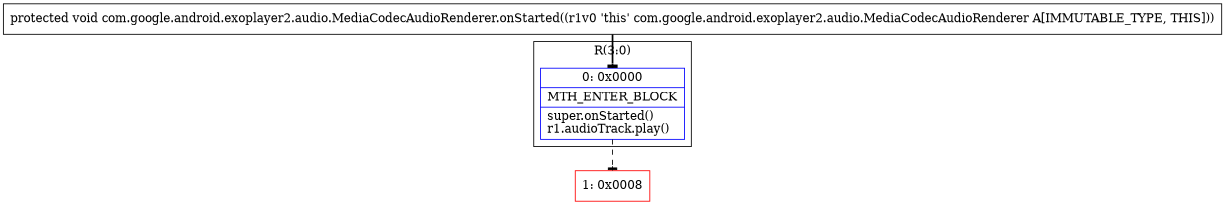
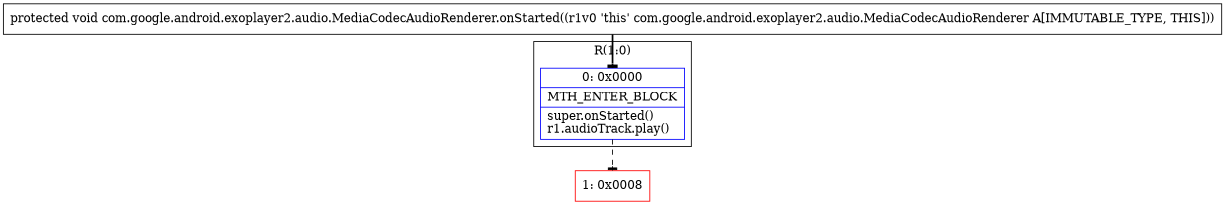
(613, 51) -> (613, 51)
